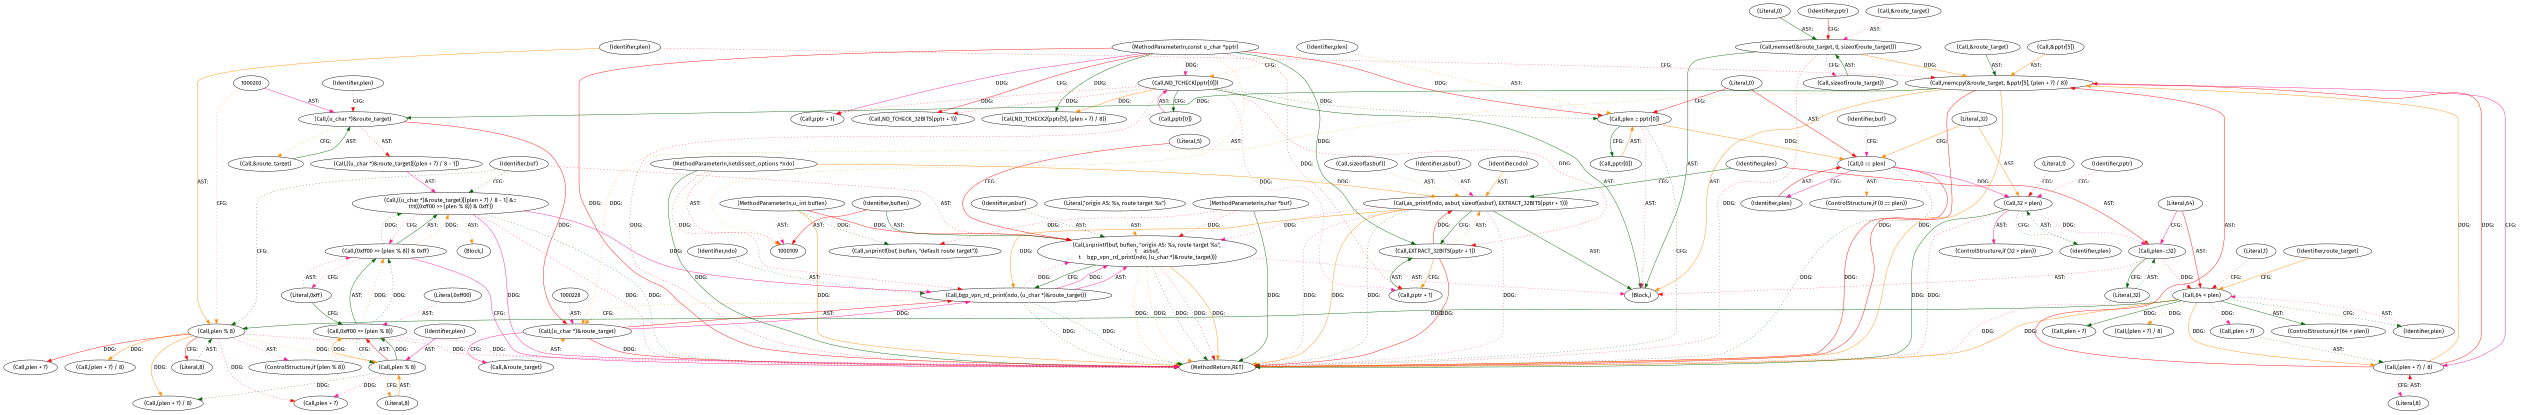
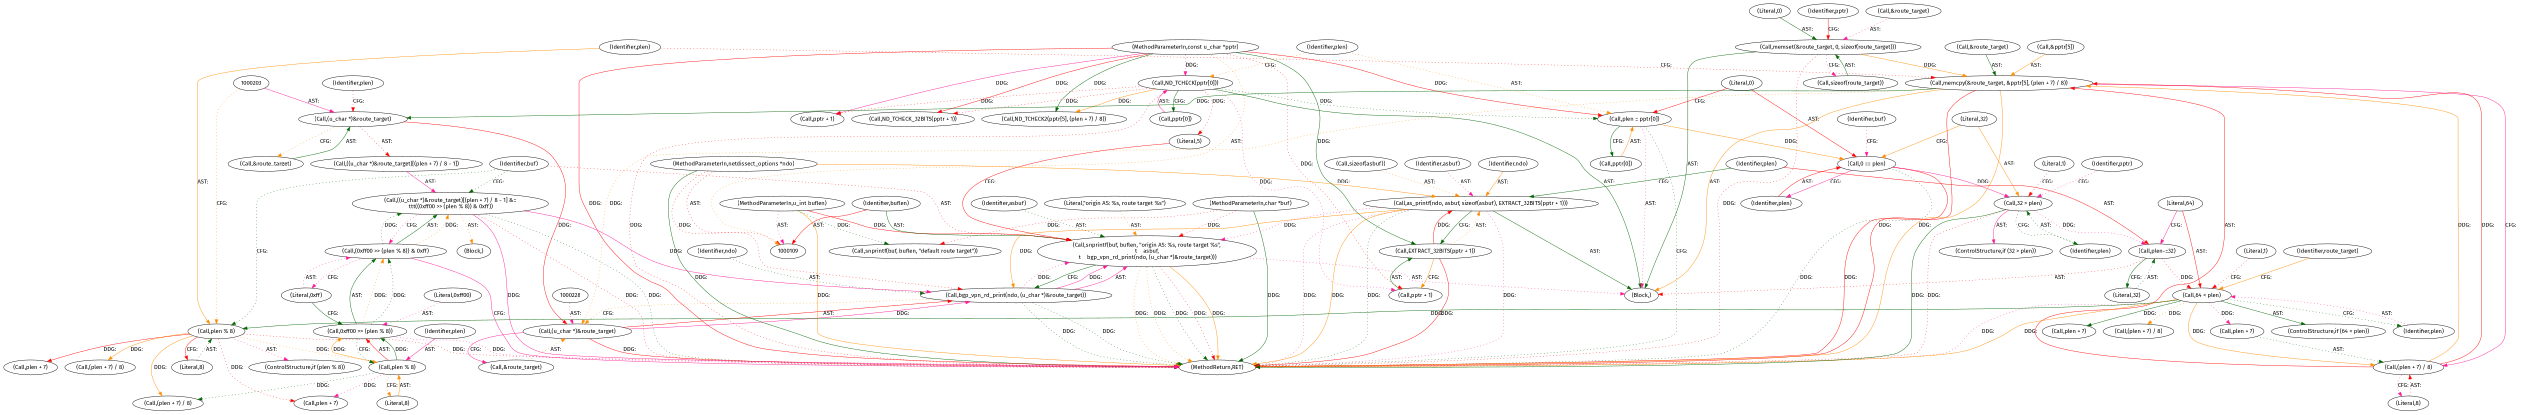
(1063, 83) -> (1063, 83)
(1483, 150) -> (1212, 110)
(1867, 204) -> none
